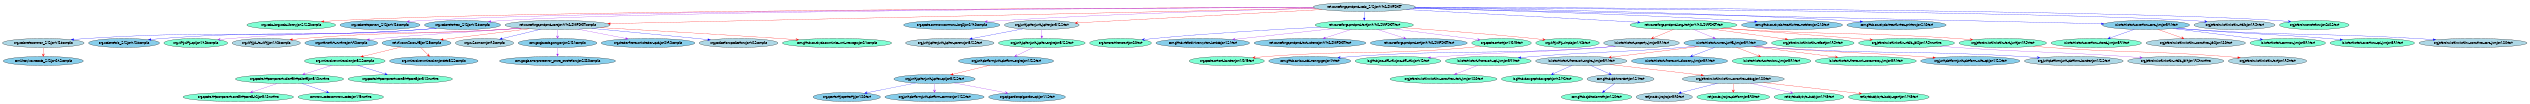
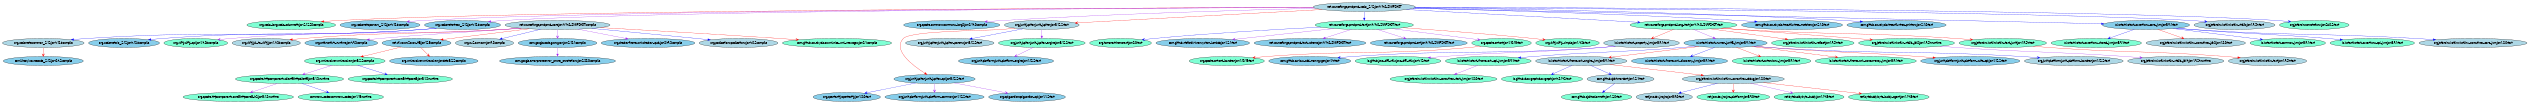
(963, 16) -> none
(291, 25) -> (291, 25)
(971, 70) -> (936, 32)
